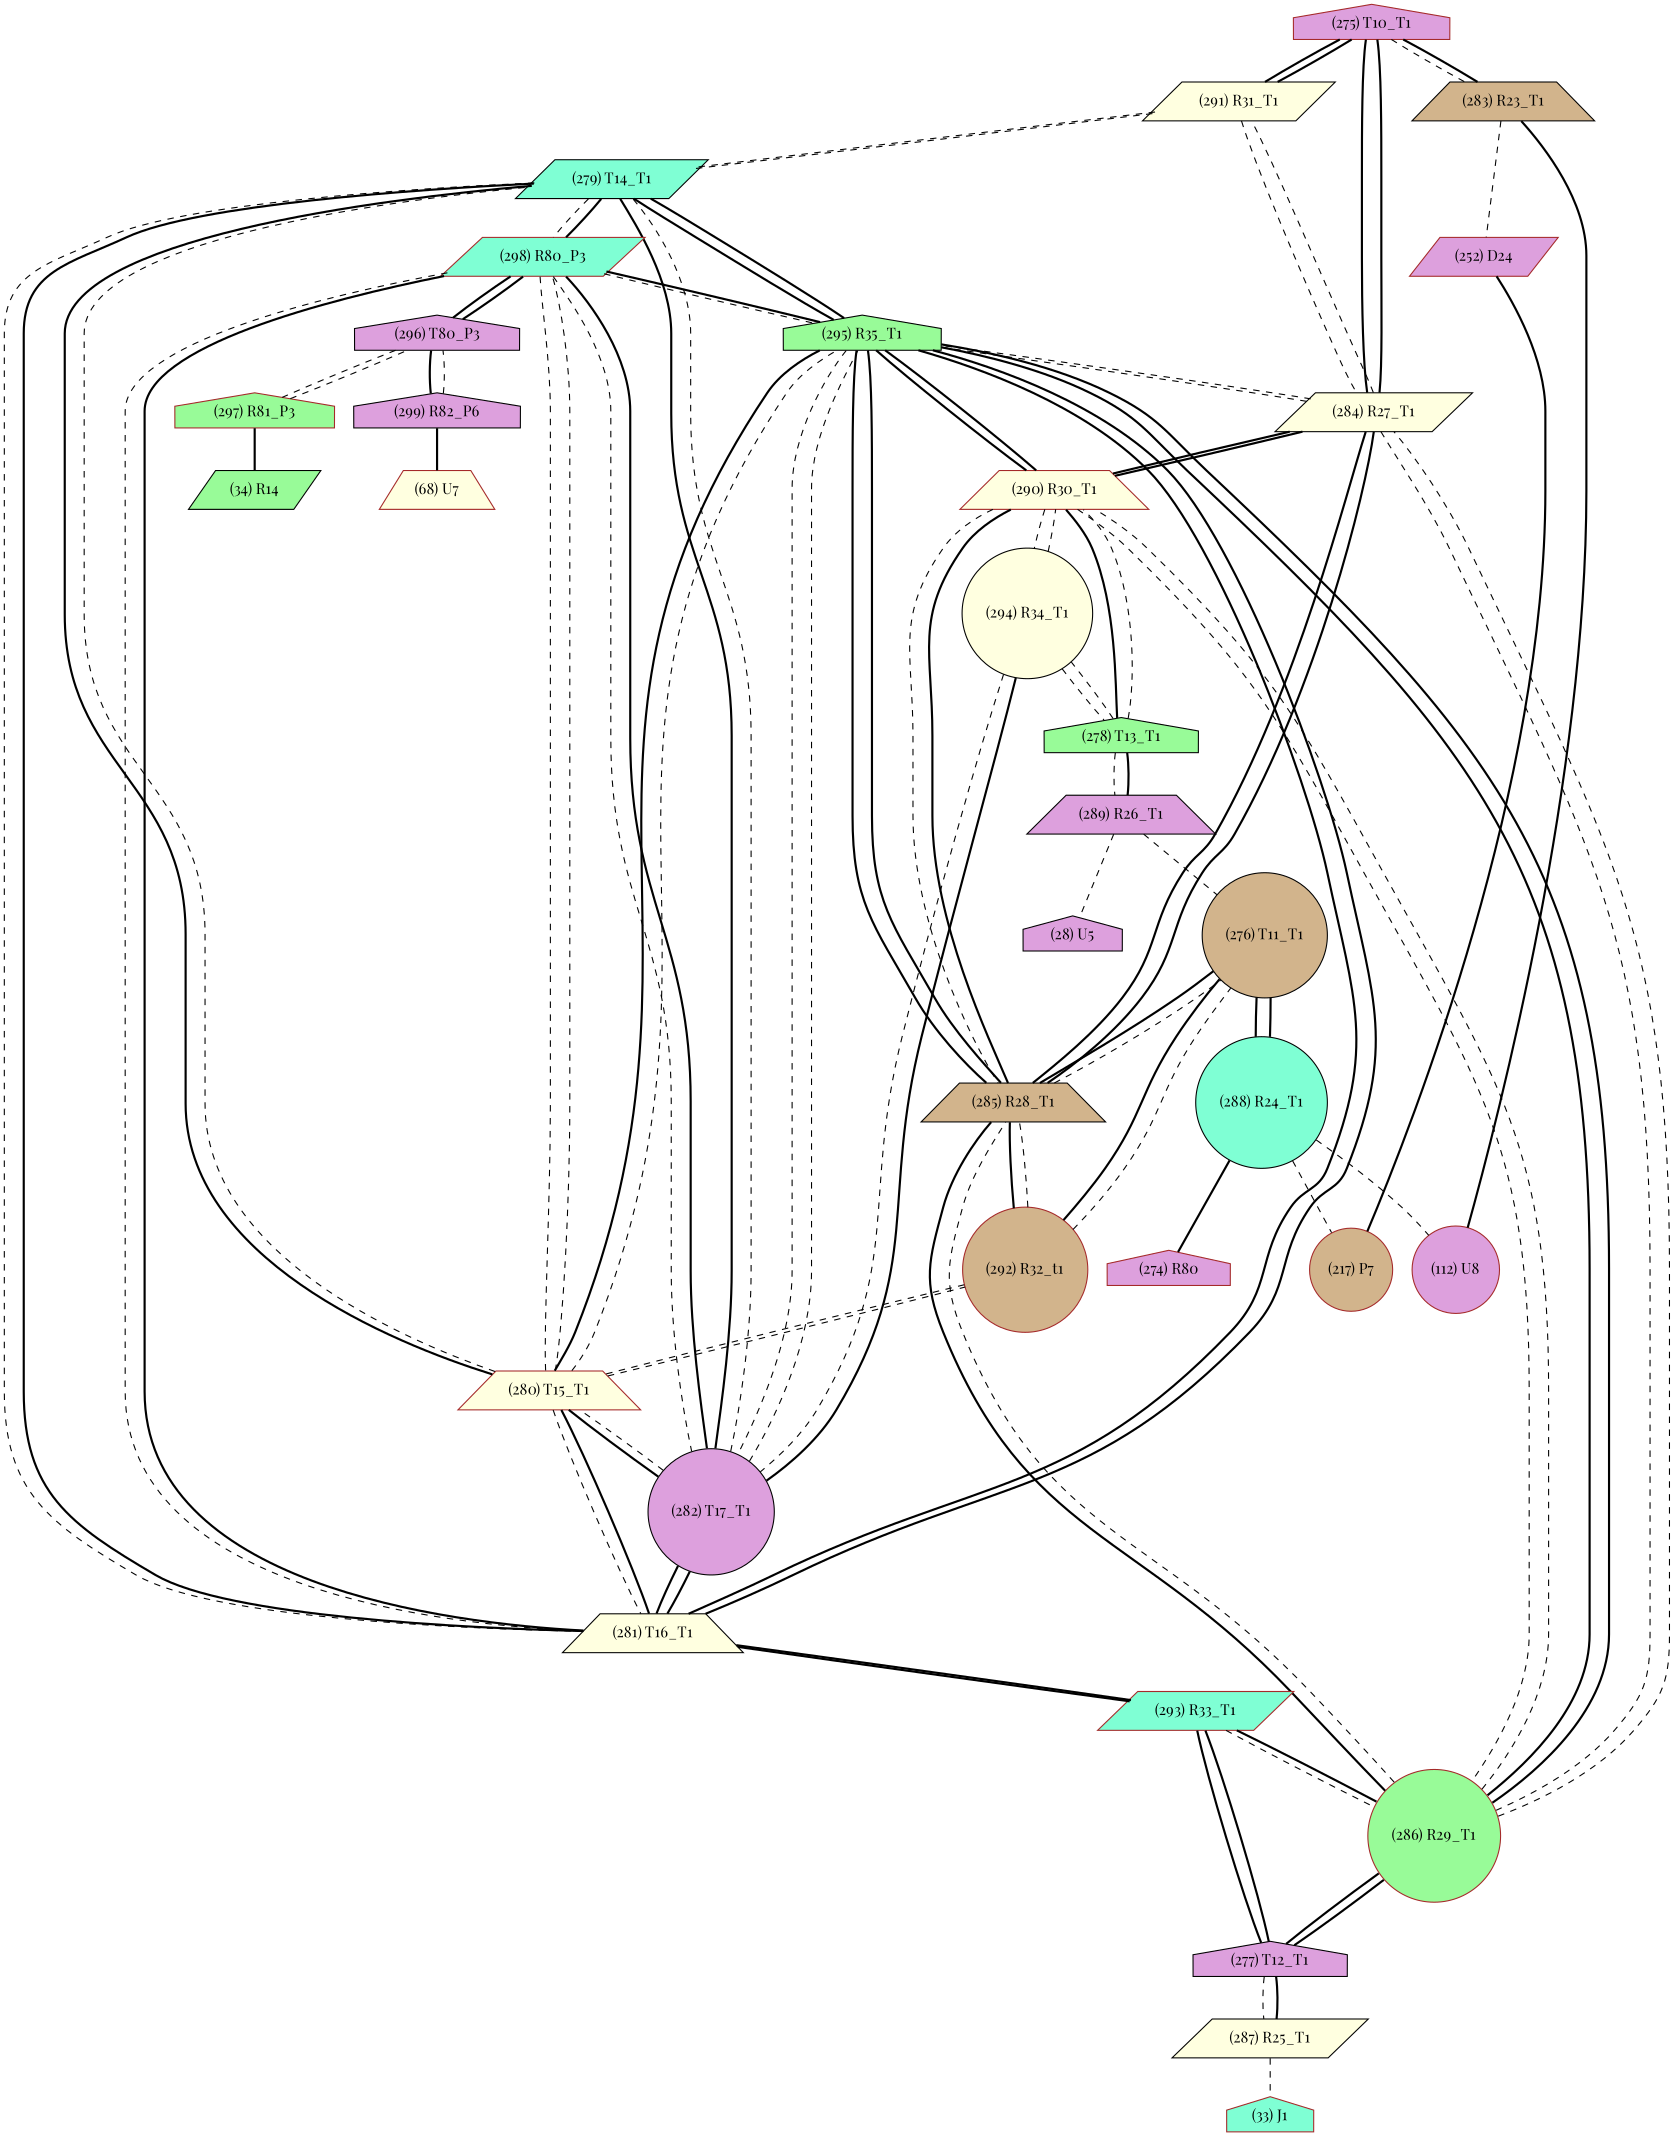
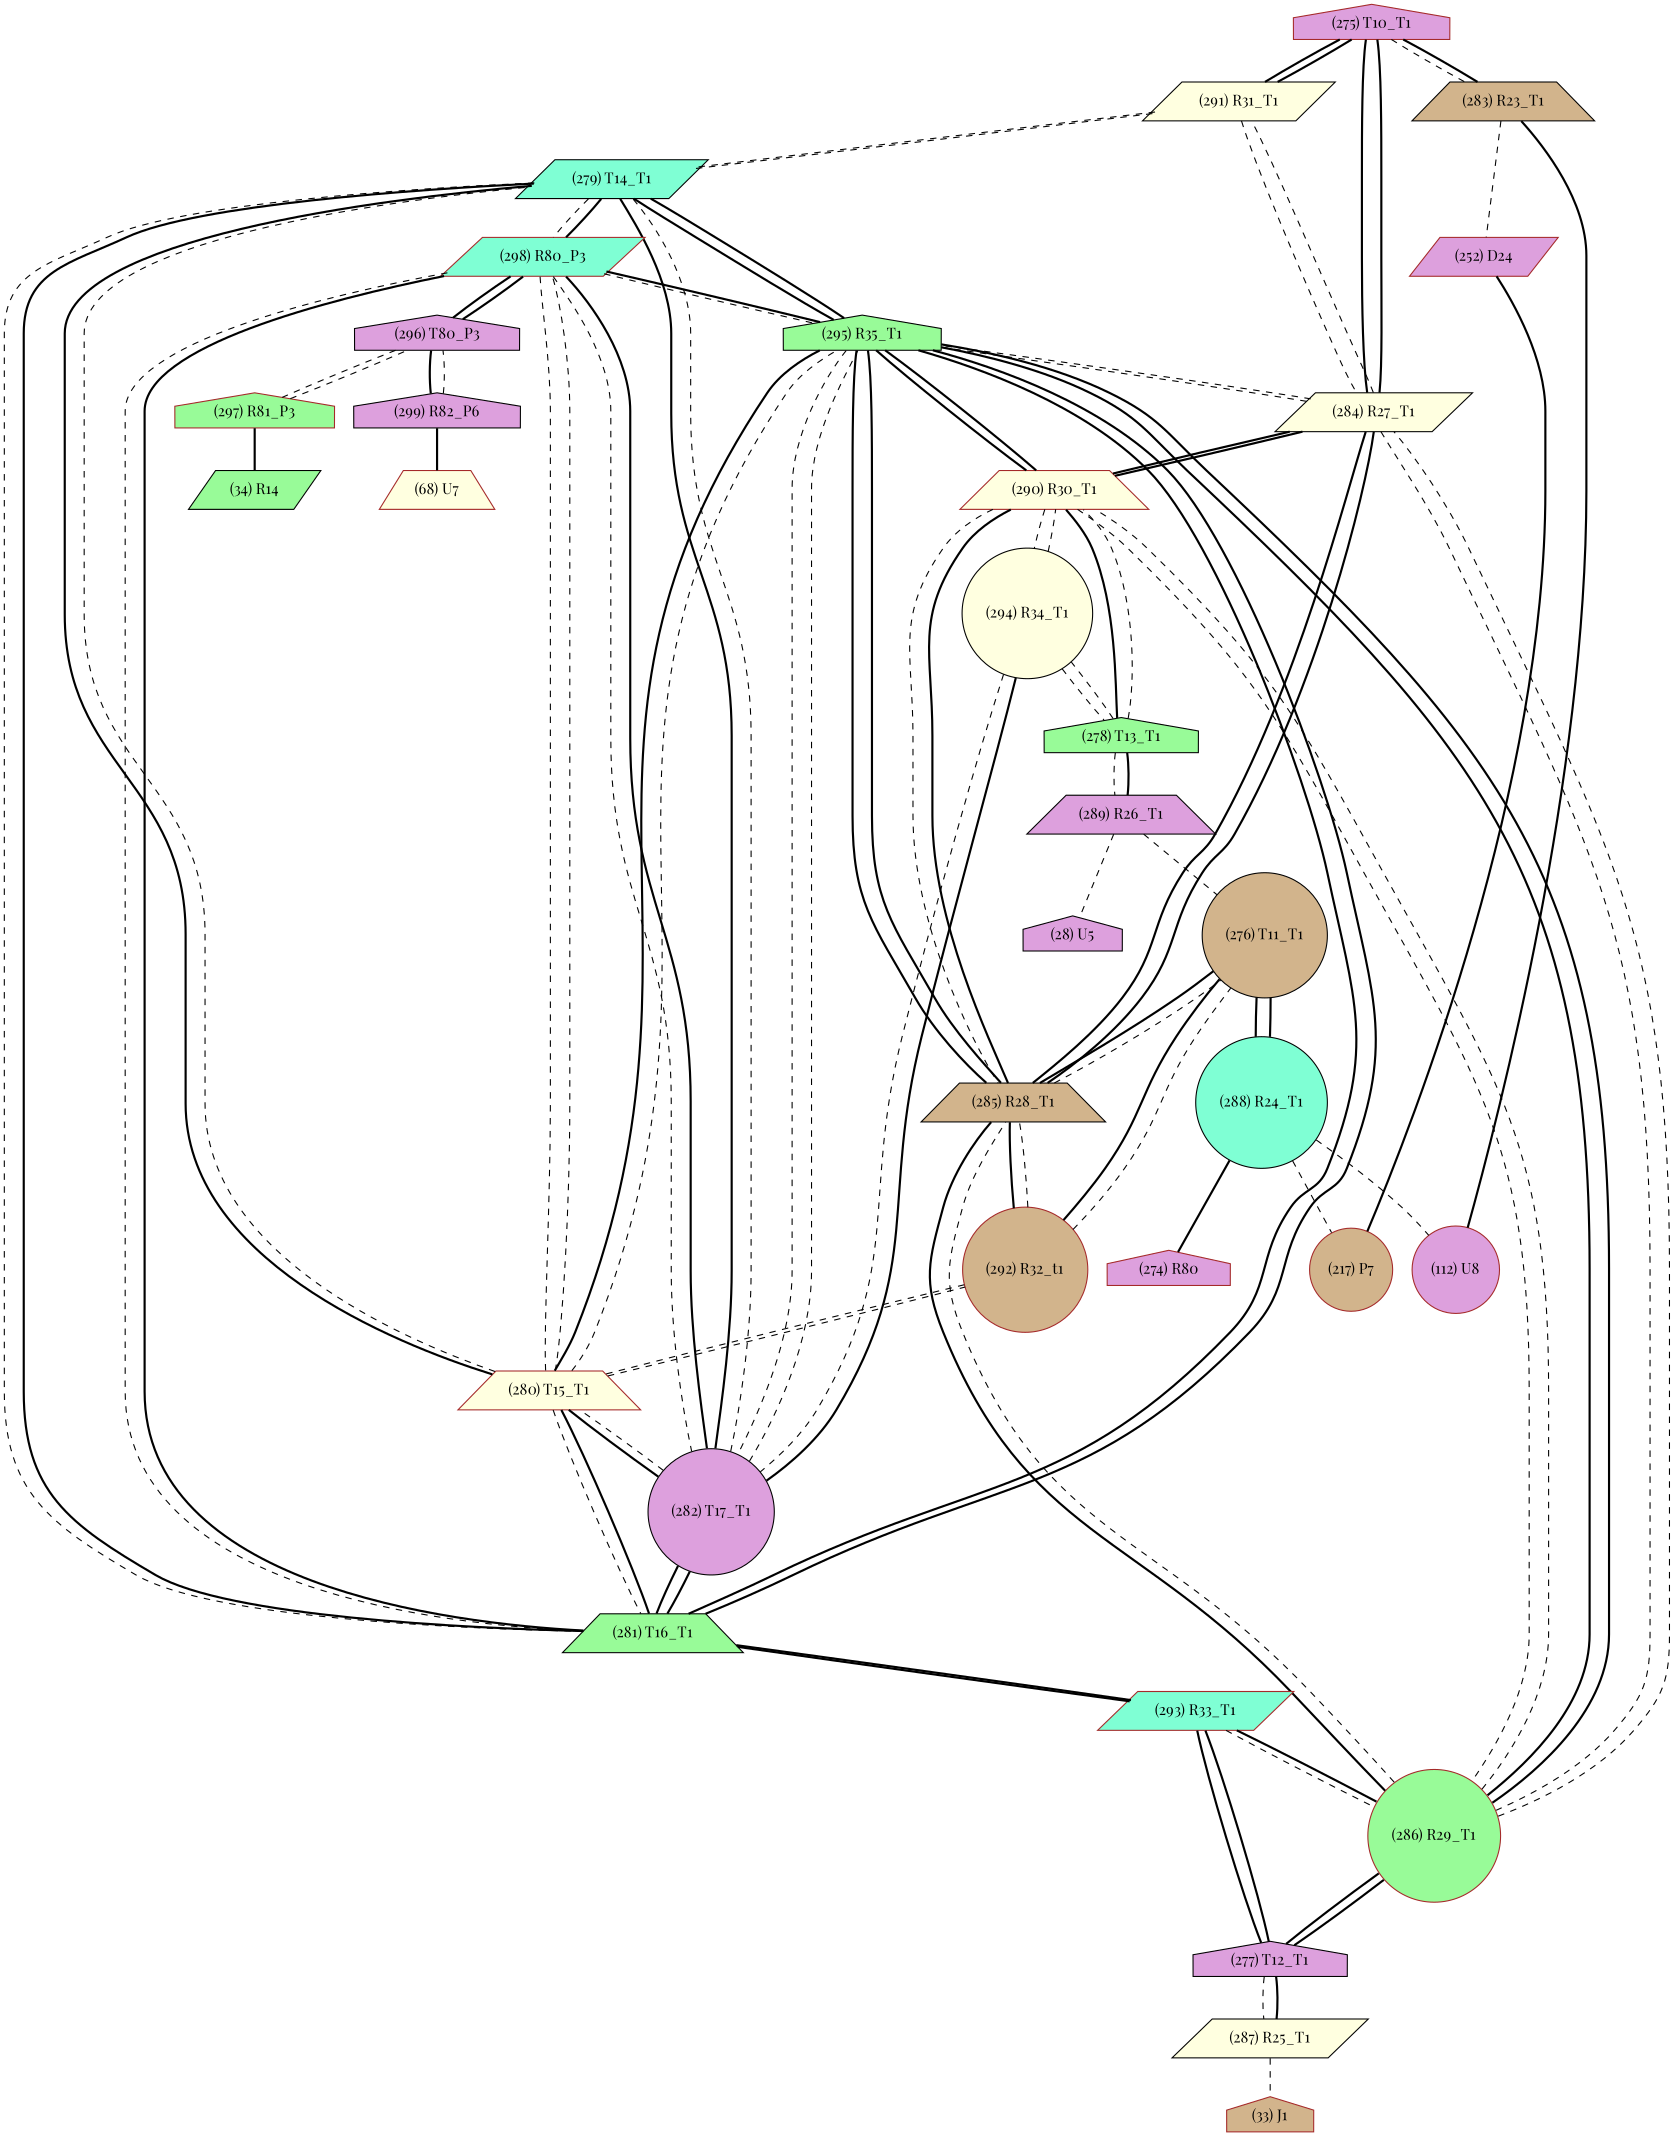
(653, 1633) -> (653, 1633)
(1270, 2116) -> (1270, 2116)
